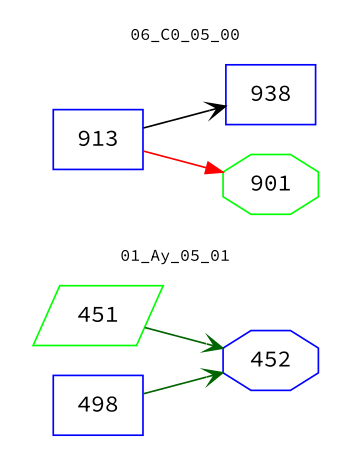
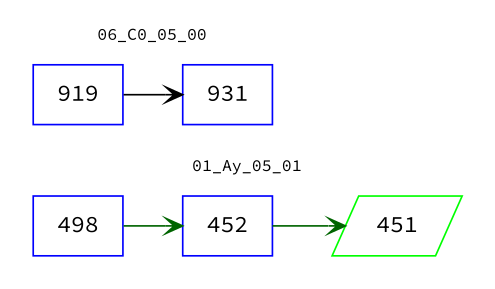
(271, 95) -> (228, 95)
(98, 140) -> (78, 95)
(271, 184) -> none
(175, 336) -> (300, 226)
(271, 360) -> (228, 226)
